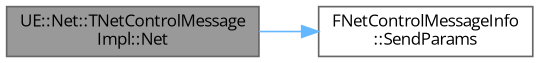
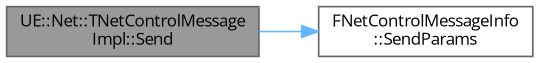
(133, 32) -> (133, 32)
